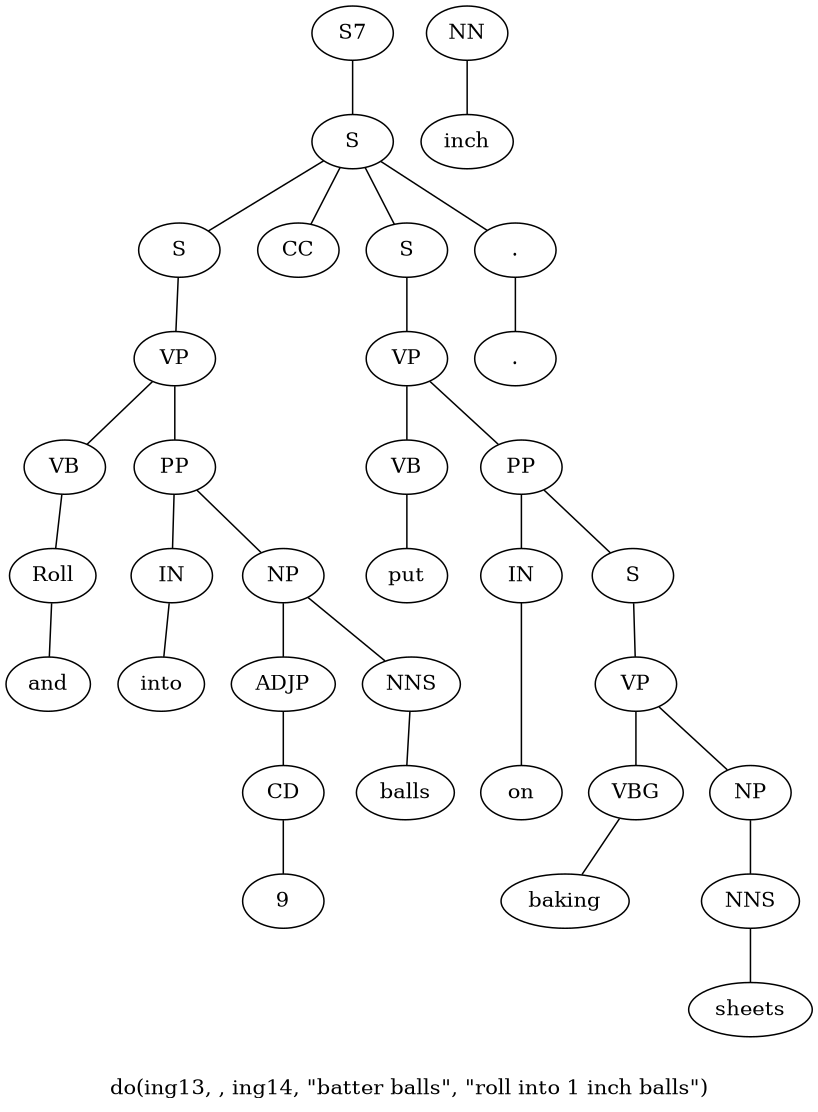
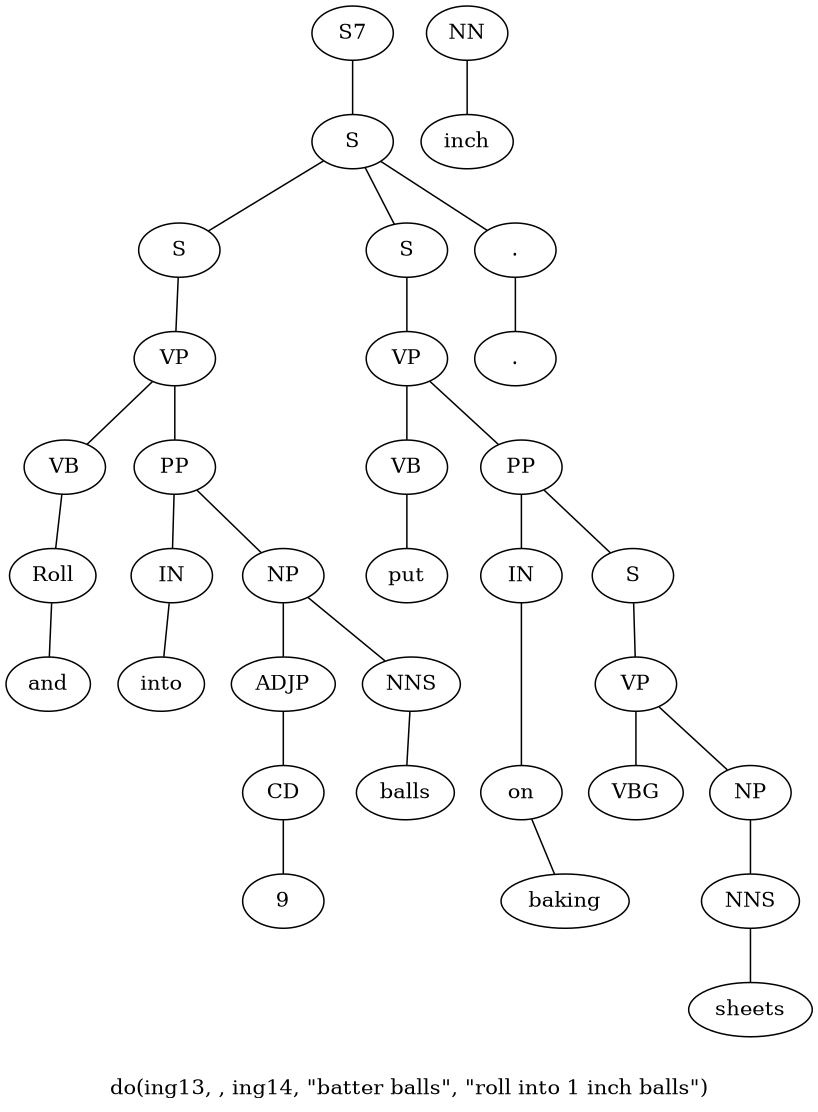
(298, 250) -> none
(601, 847) -> (543, 847)
